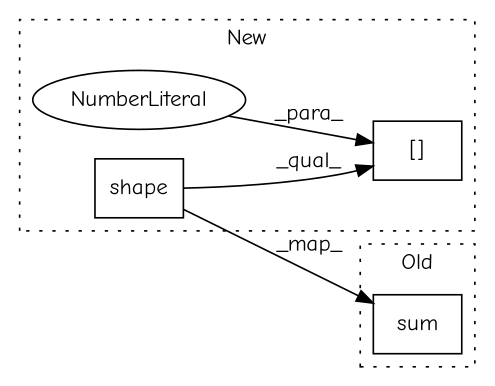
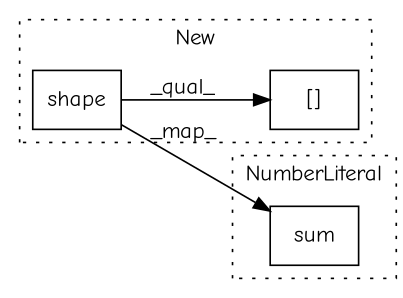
(139, 100) -> none
(418, 263) -> (314, 174)
